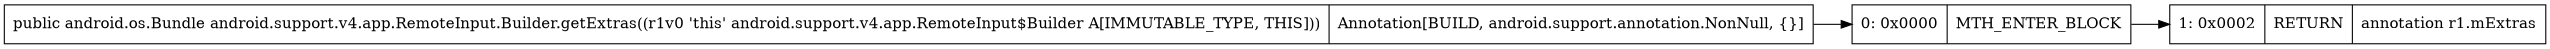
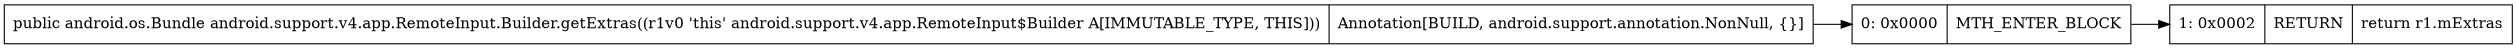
(2449, 24) -> (2432, 24)
